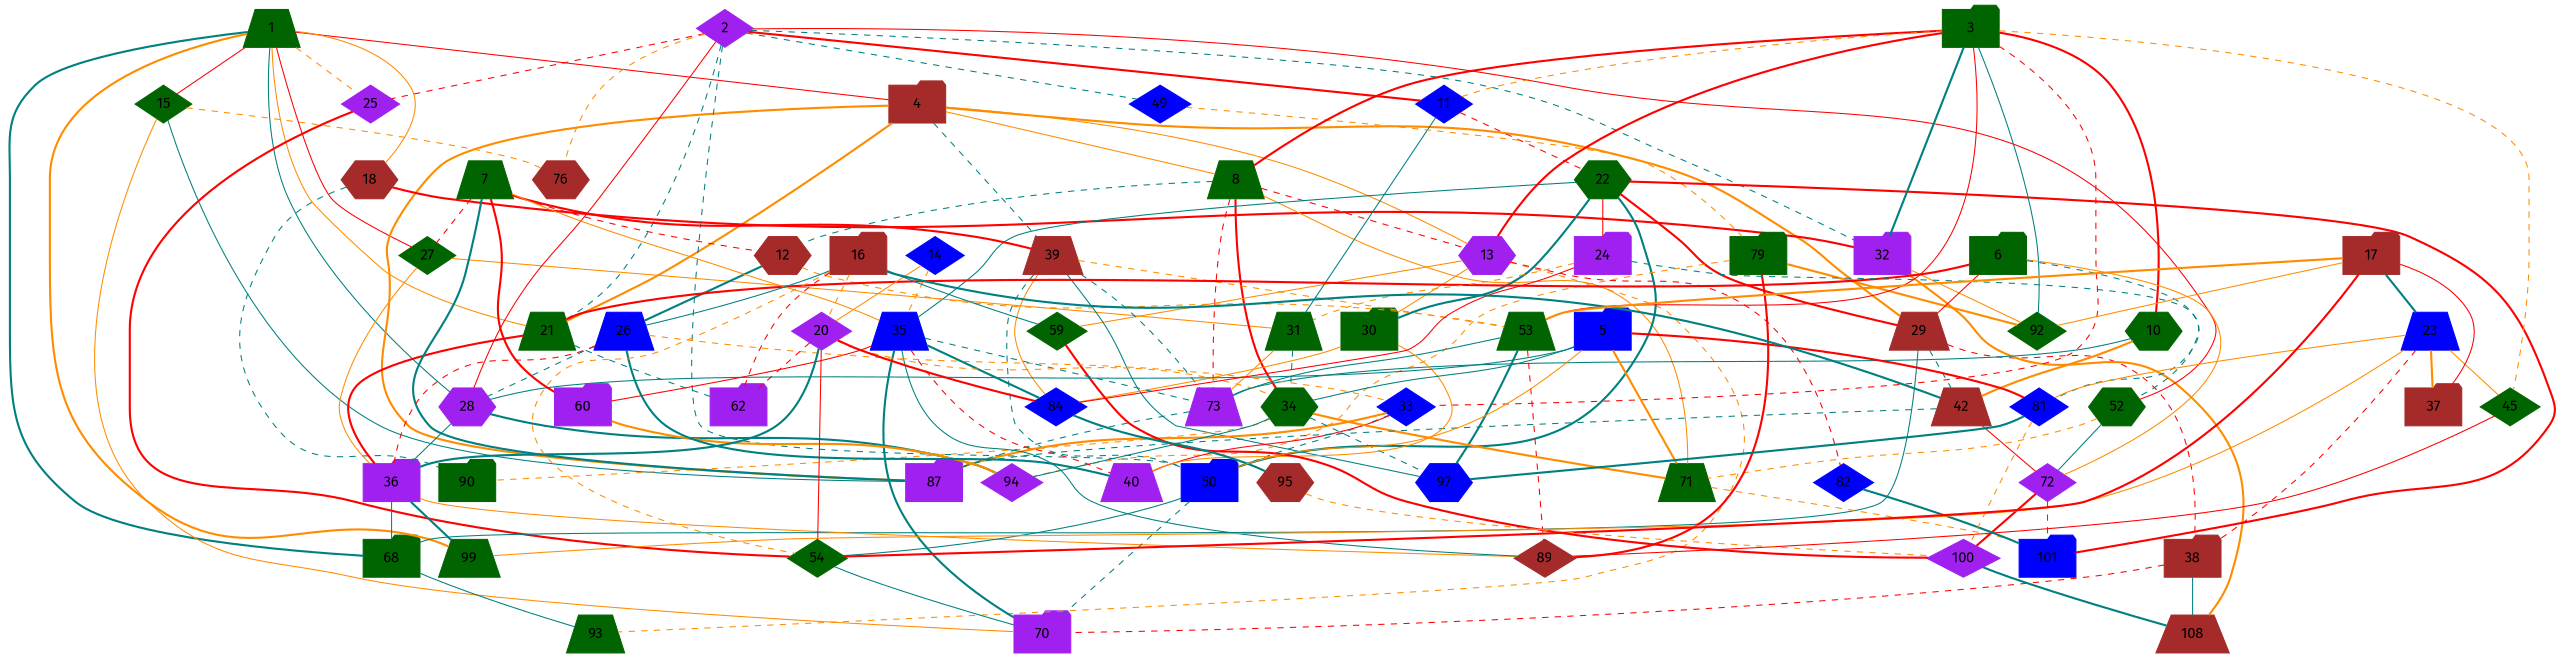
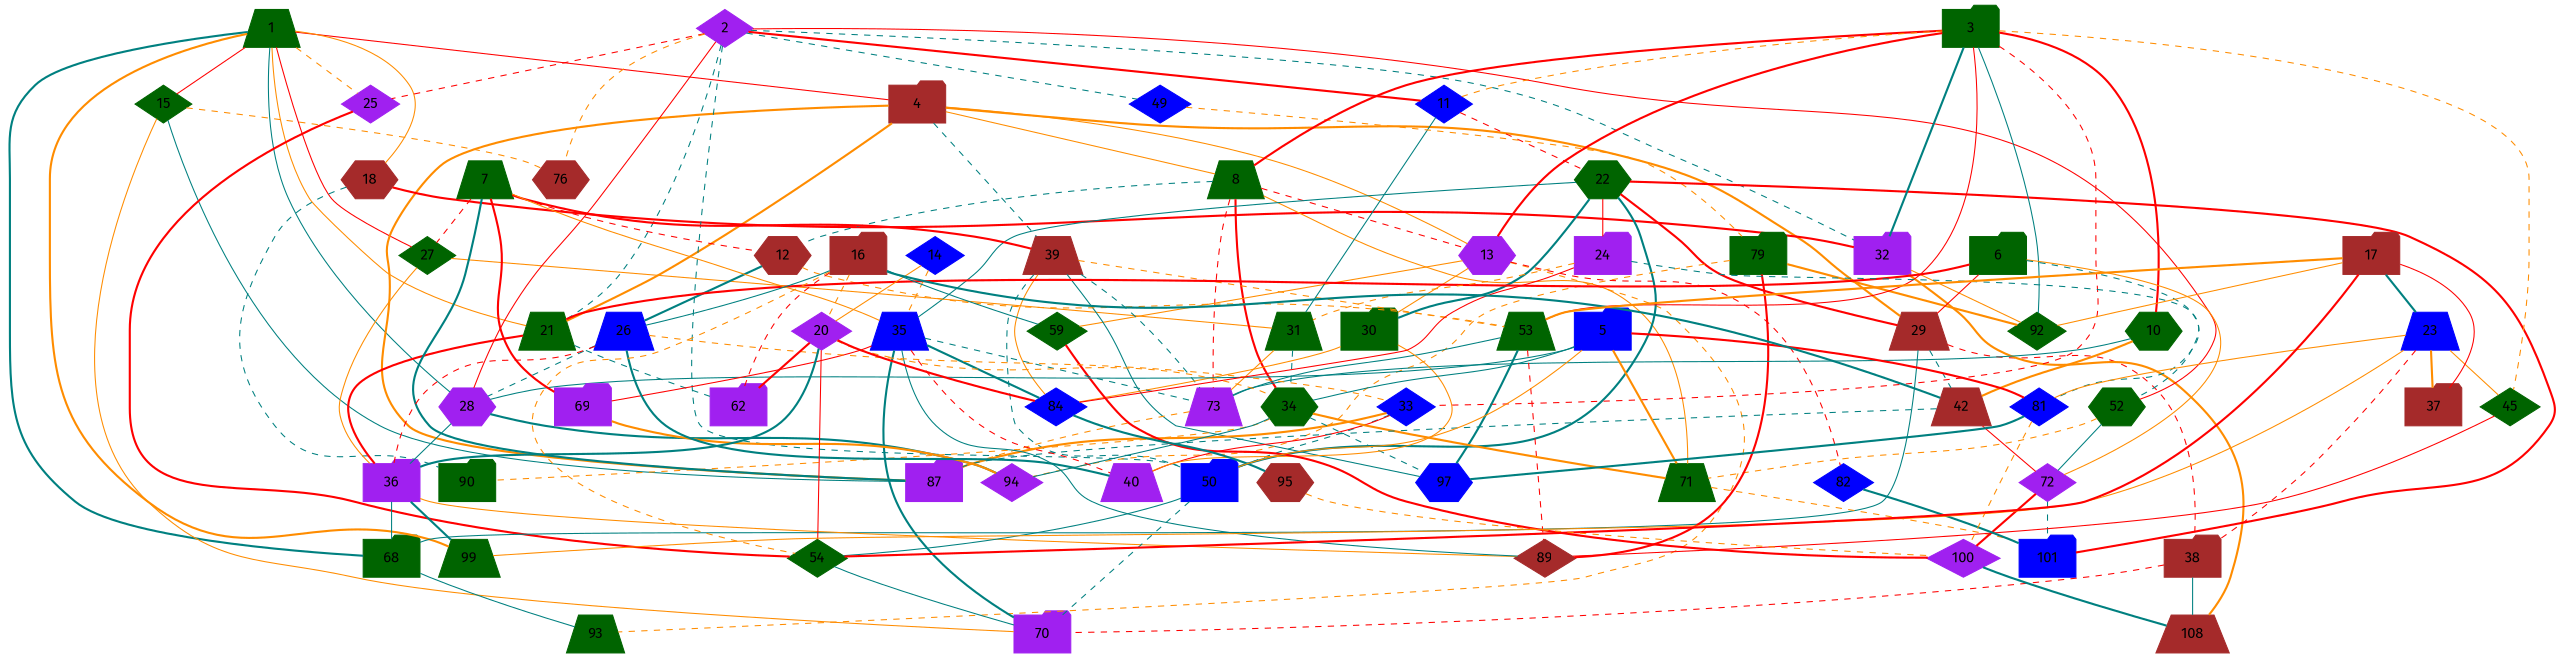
(789, 361) -> (789, 361)
(583, 407) -> (583, 407)
(1075, 435) -> (1075, 435)
